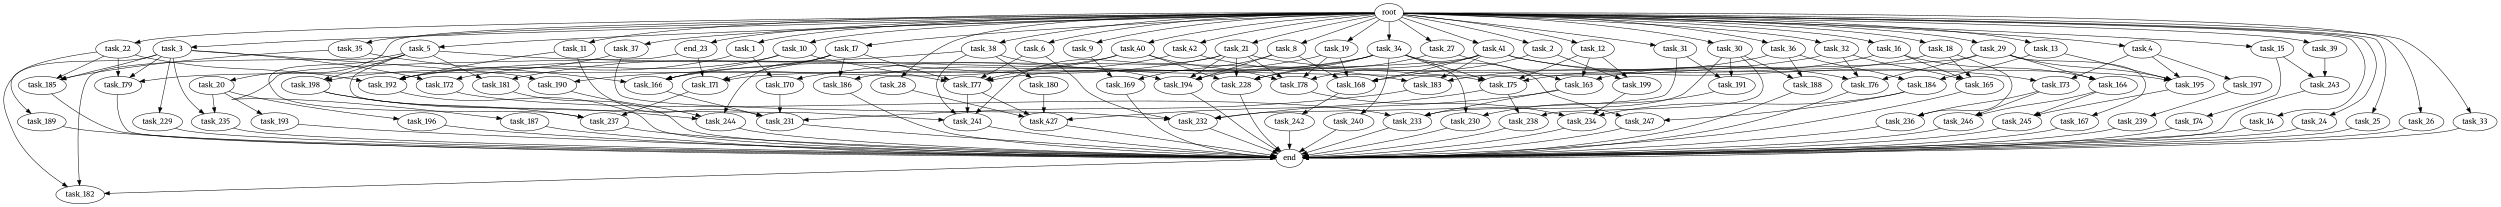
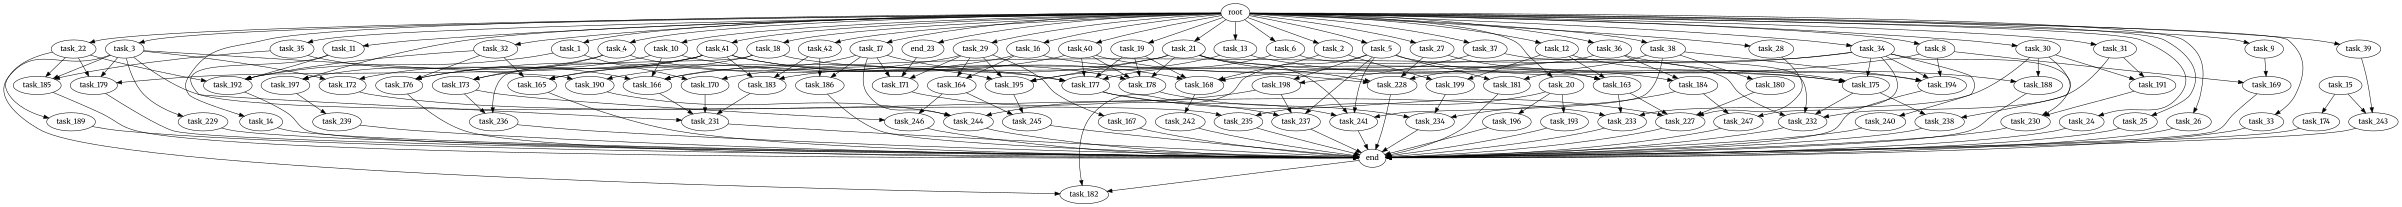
(2015, 32) -> (762, 22)
(525, 122) -> none
(1044, 122) -> (1680, 122)
